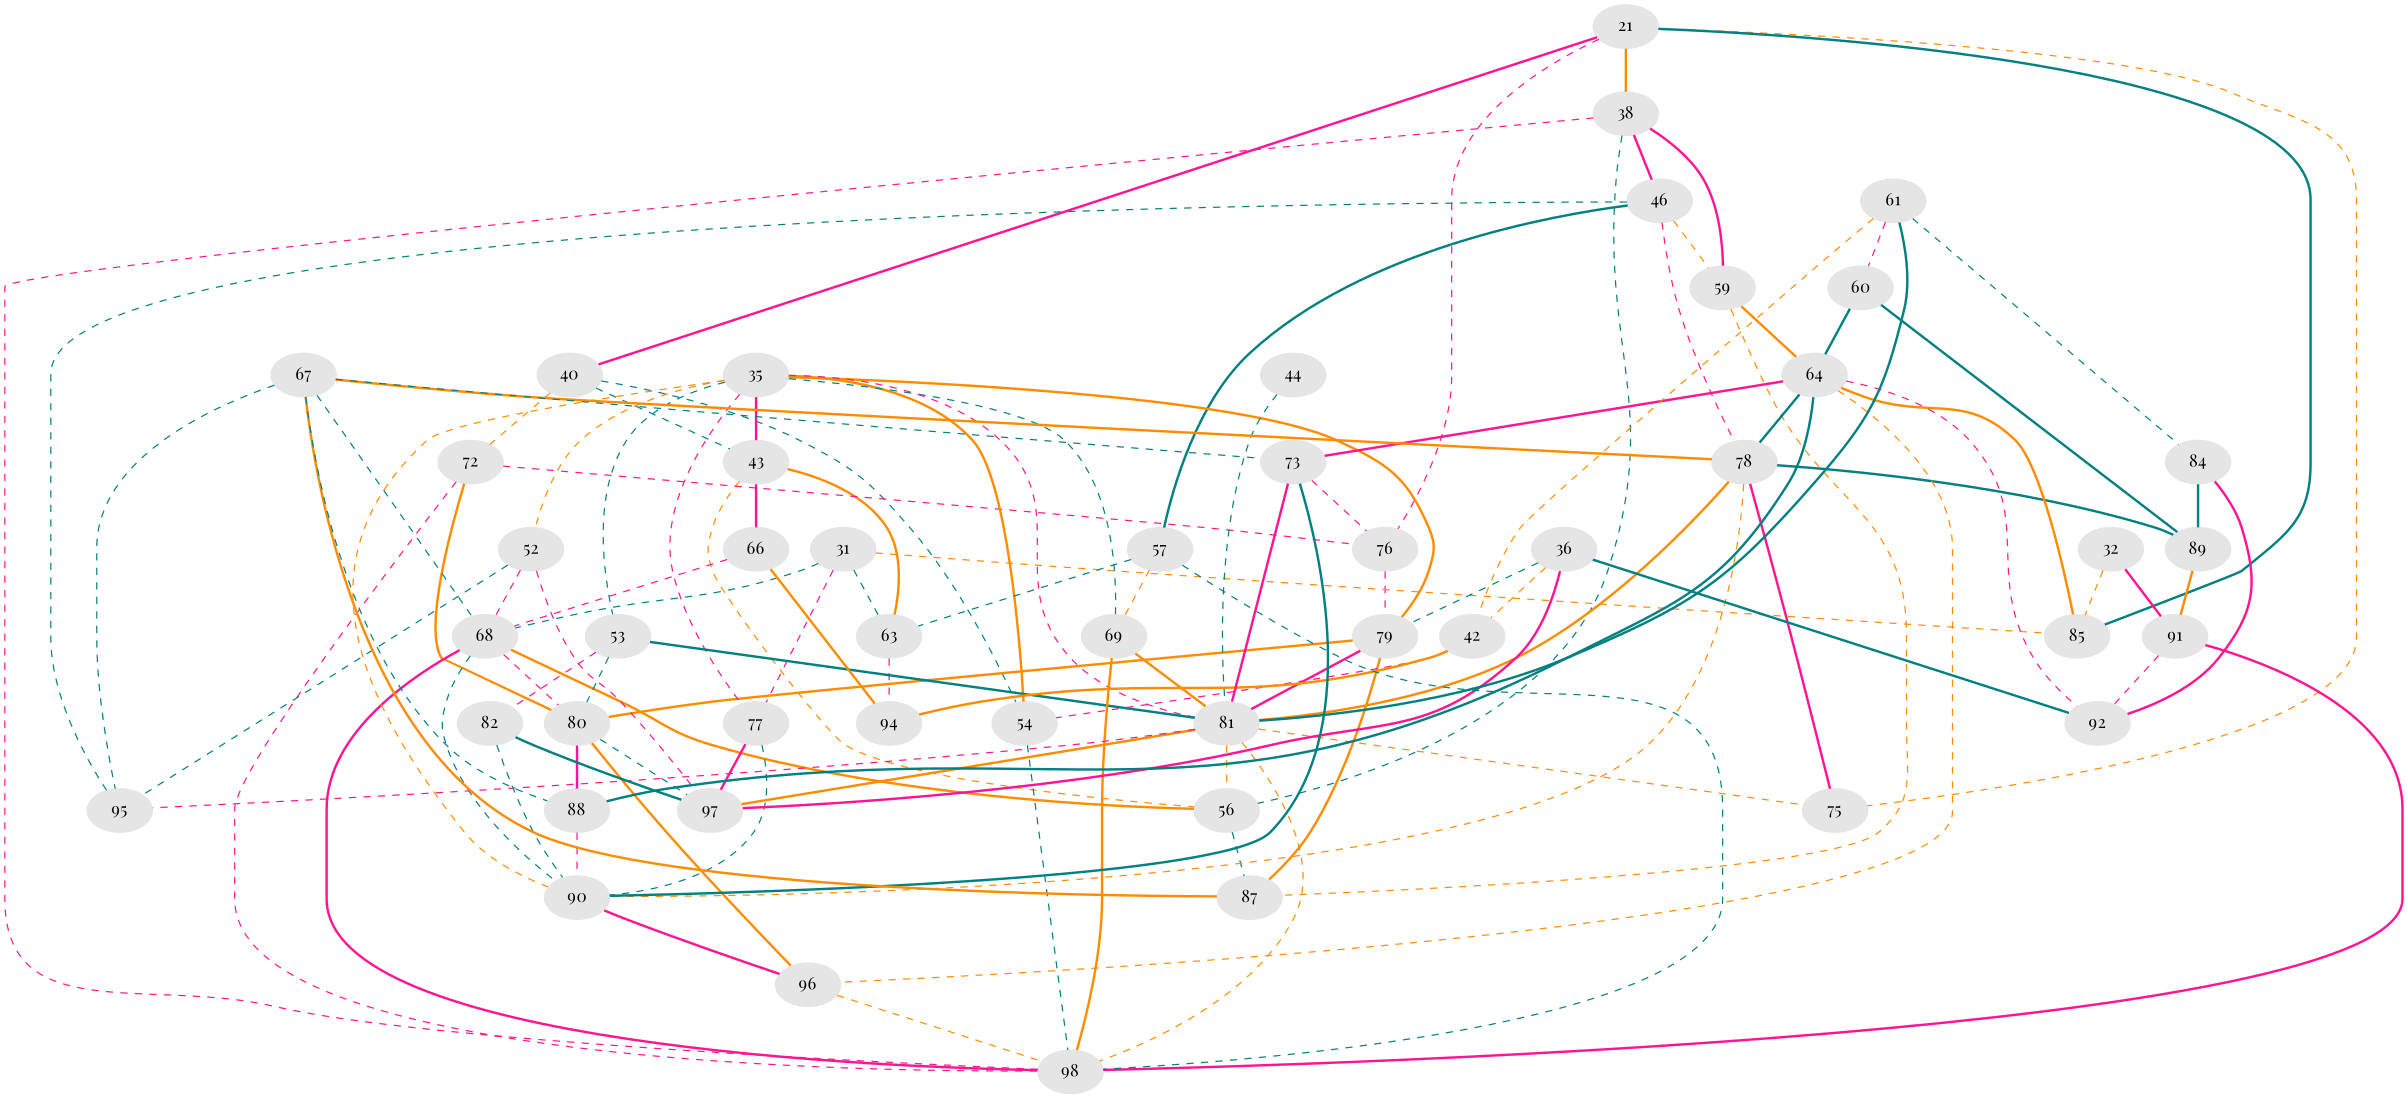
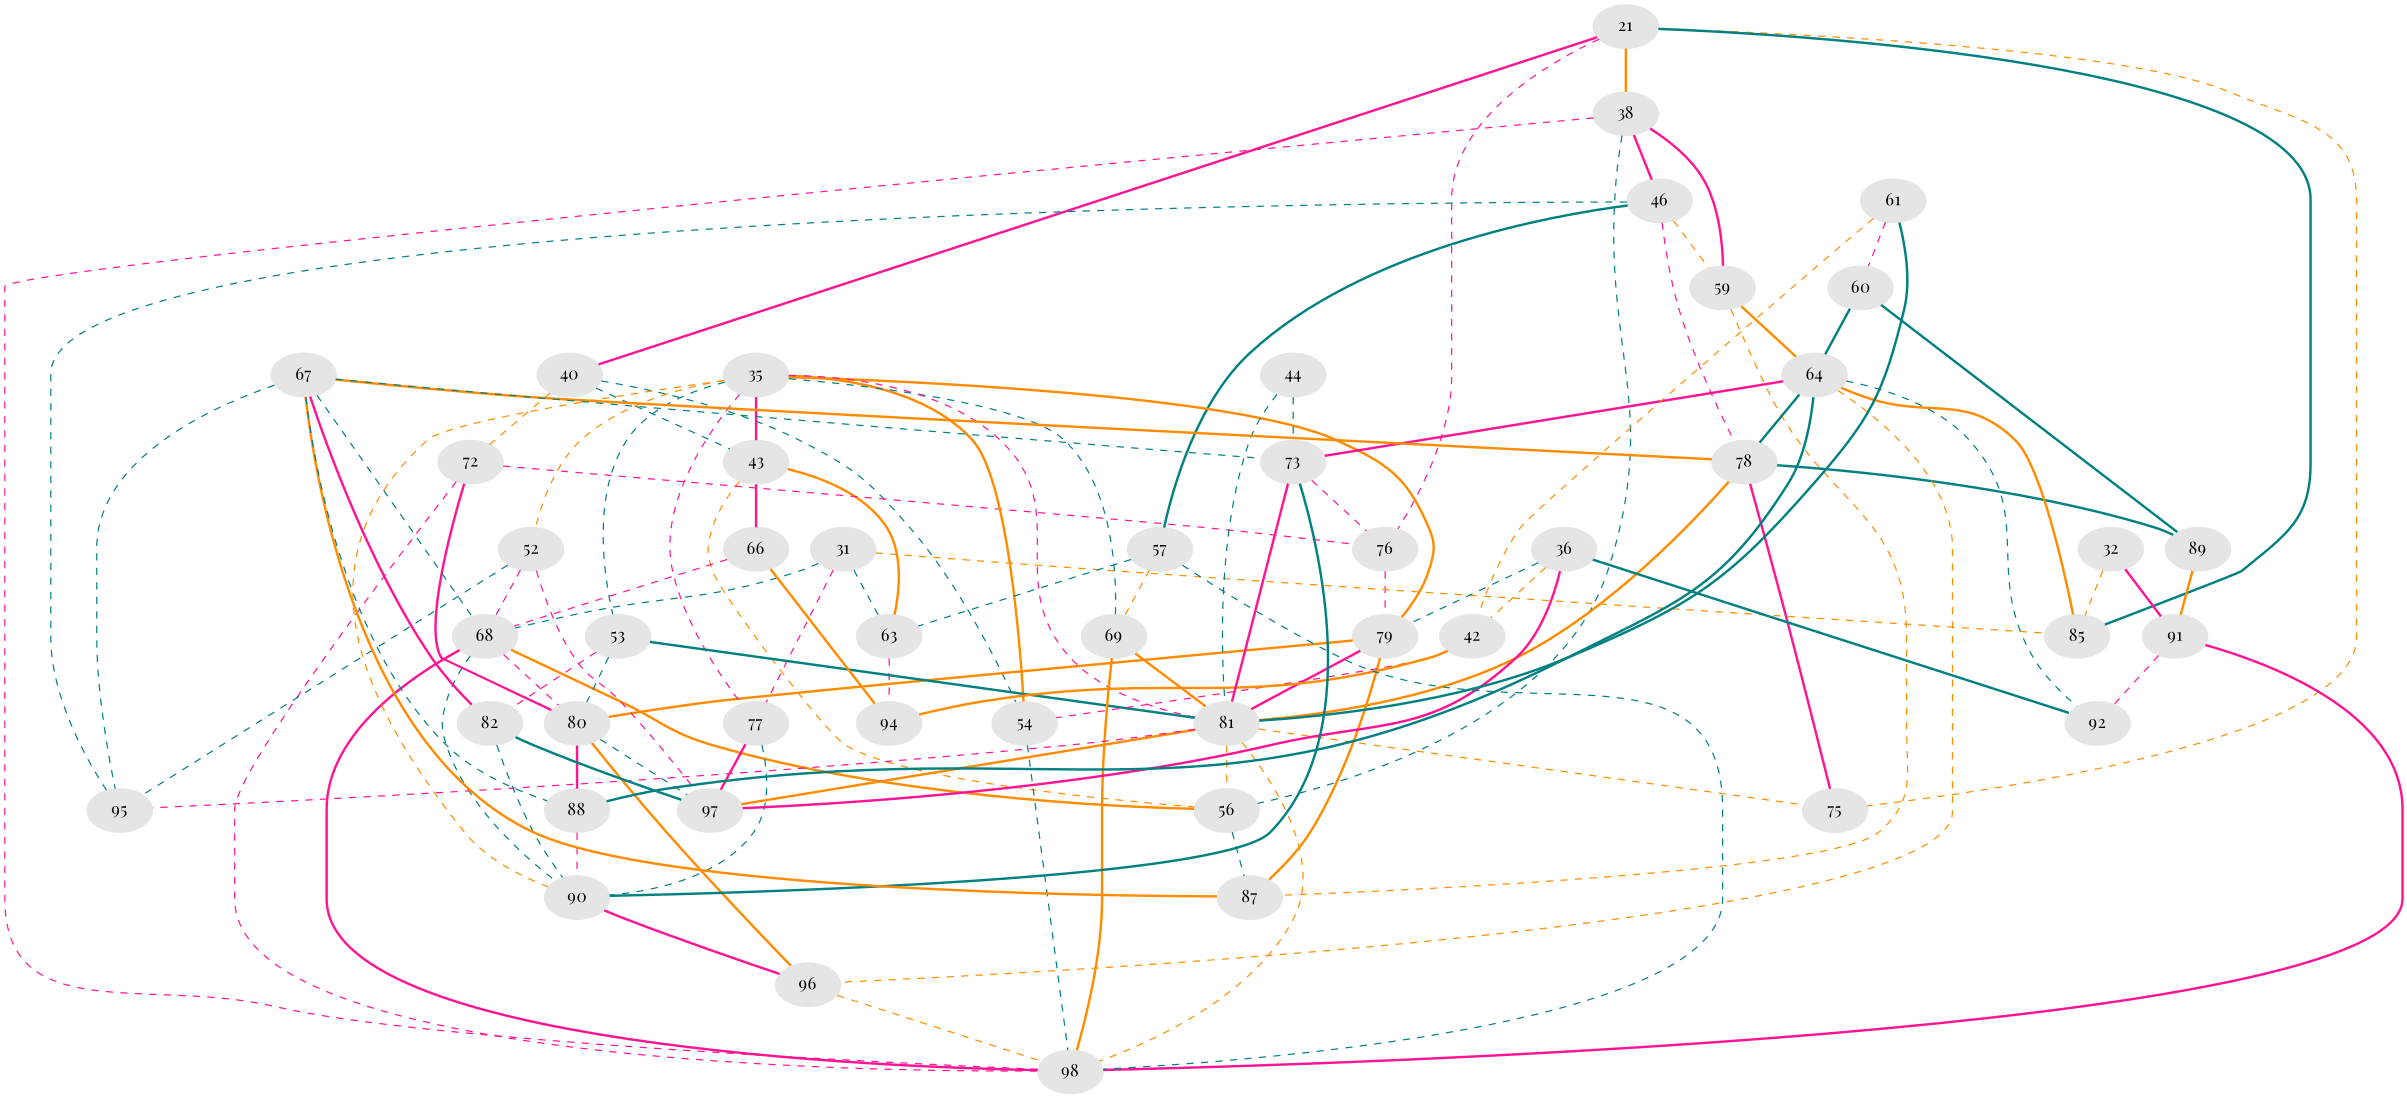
none -> (1293, 418)
(2198, 462) -> none
(2004, 510) -> (2004, 510)
none -> (376, 559)
(436, 630) -> (436, 630)
(1281, 858) -> none
